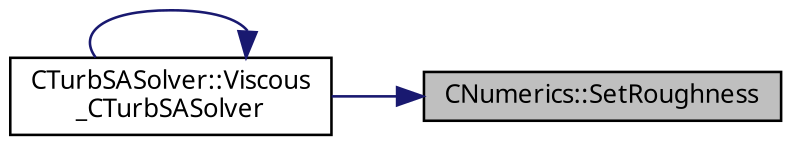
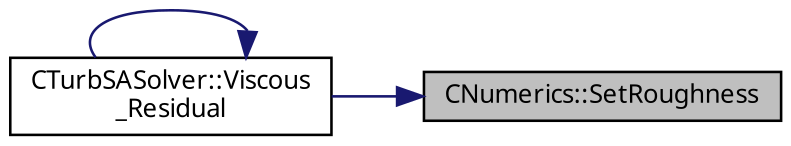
(171, 96) -> (171, 96)
